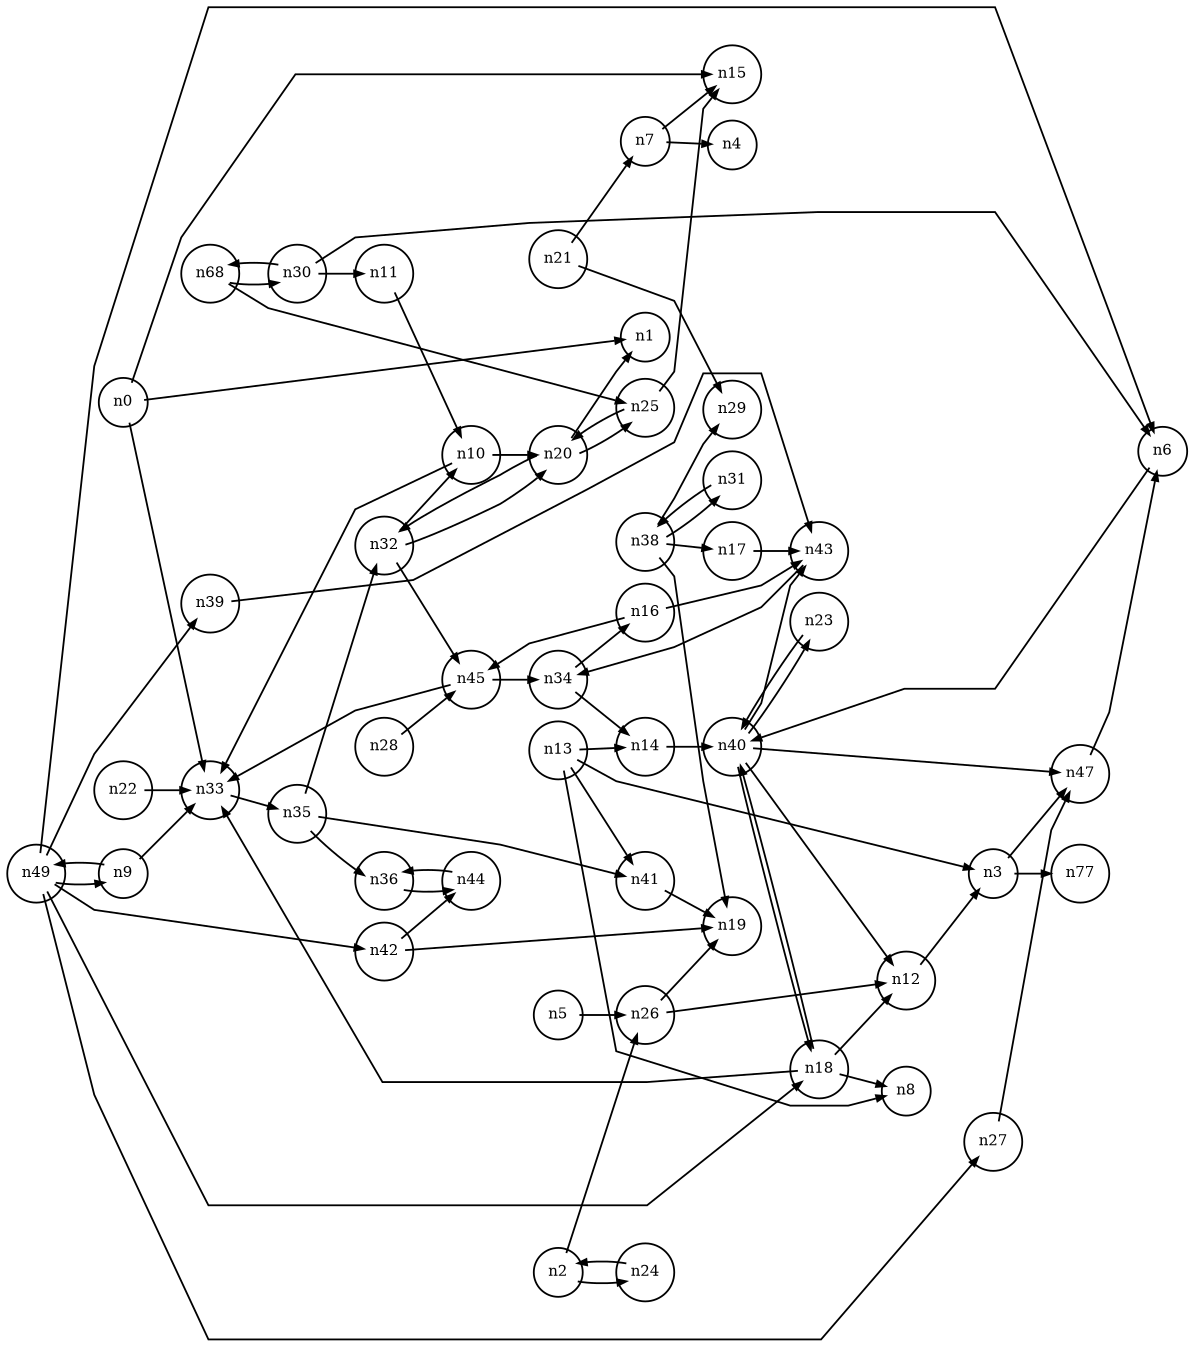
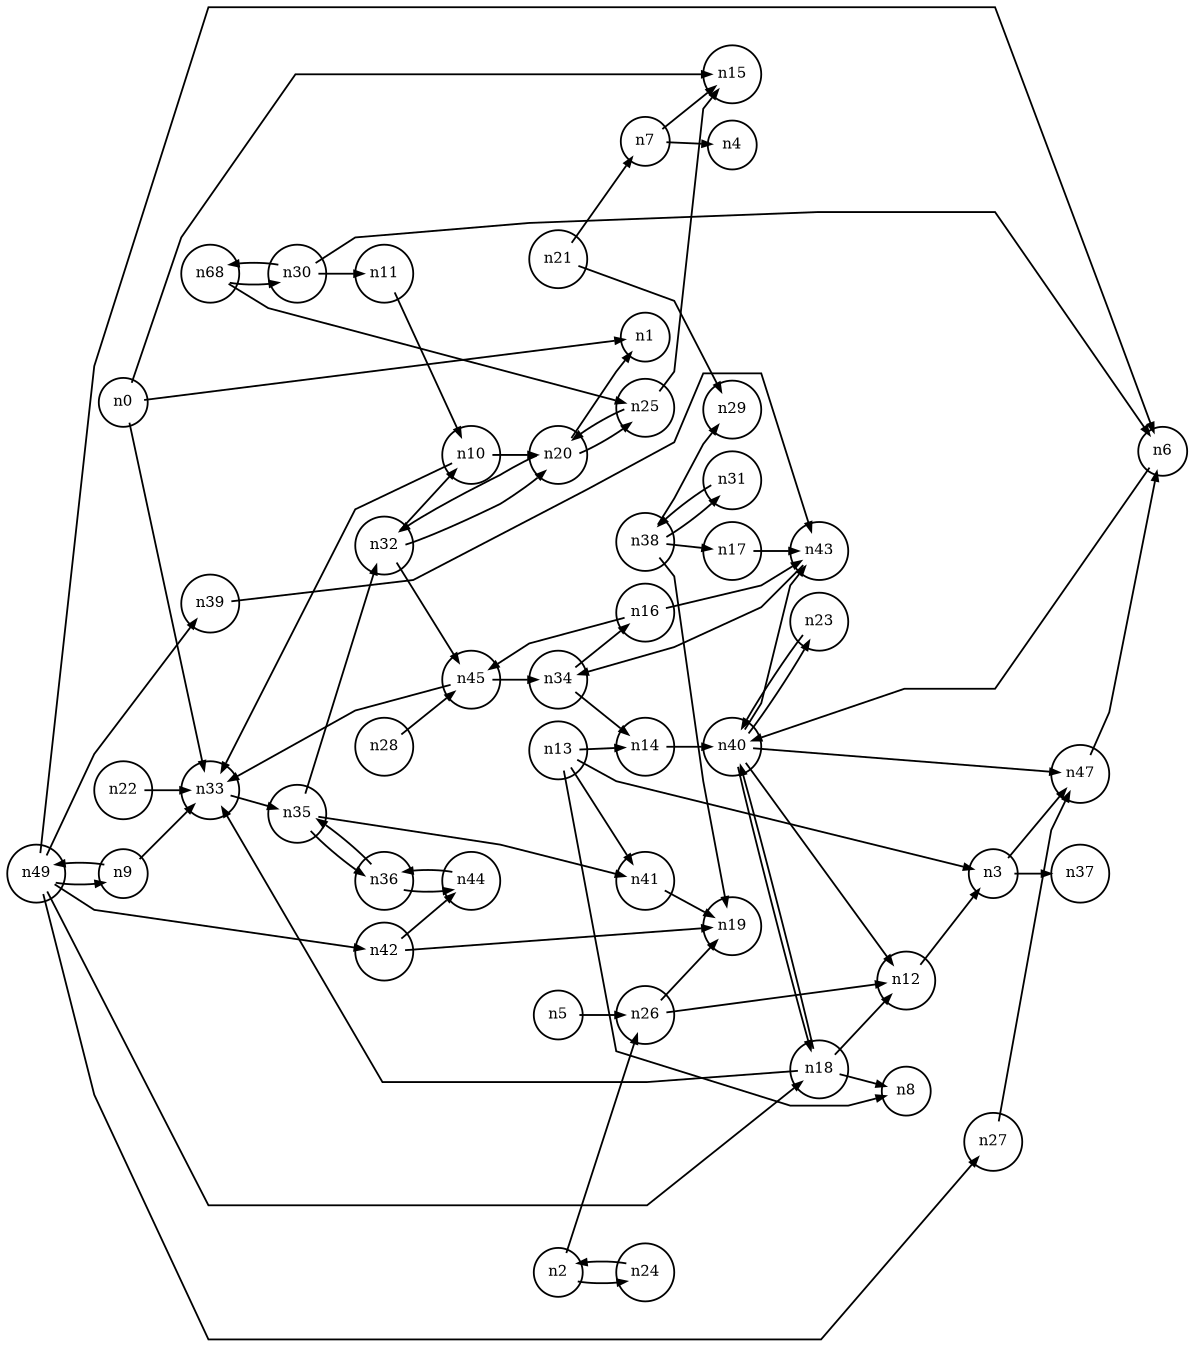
none -> (349, 844)
(1080, 874) -> (1080, 874)
